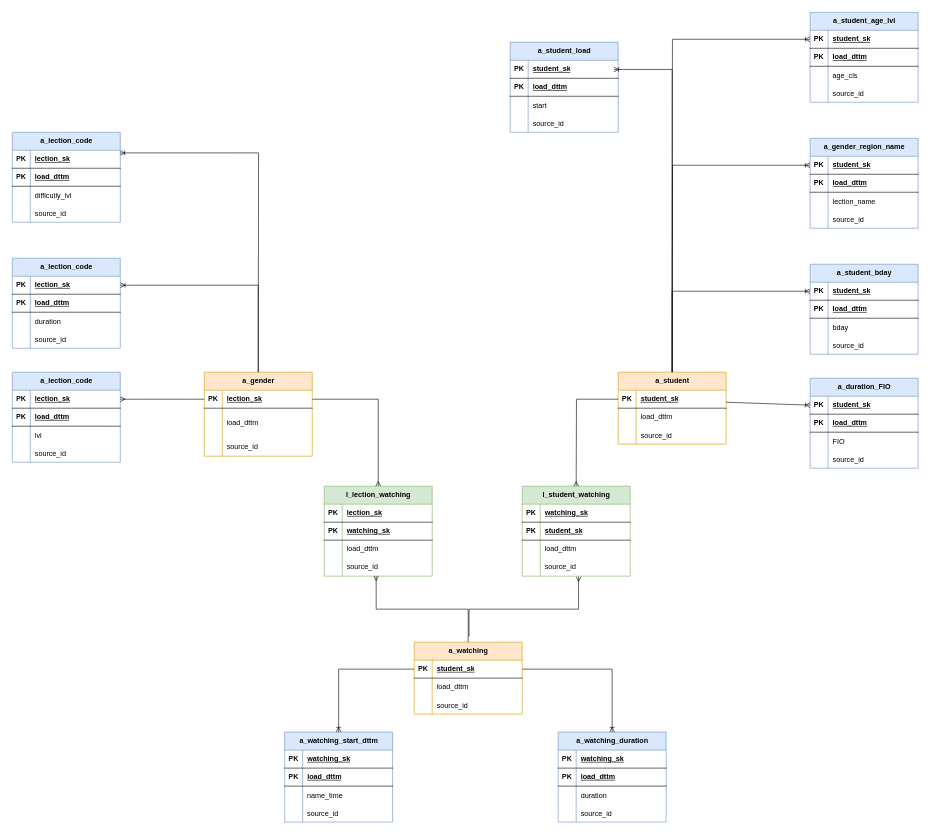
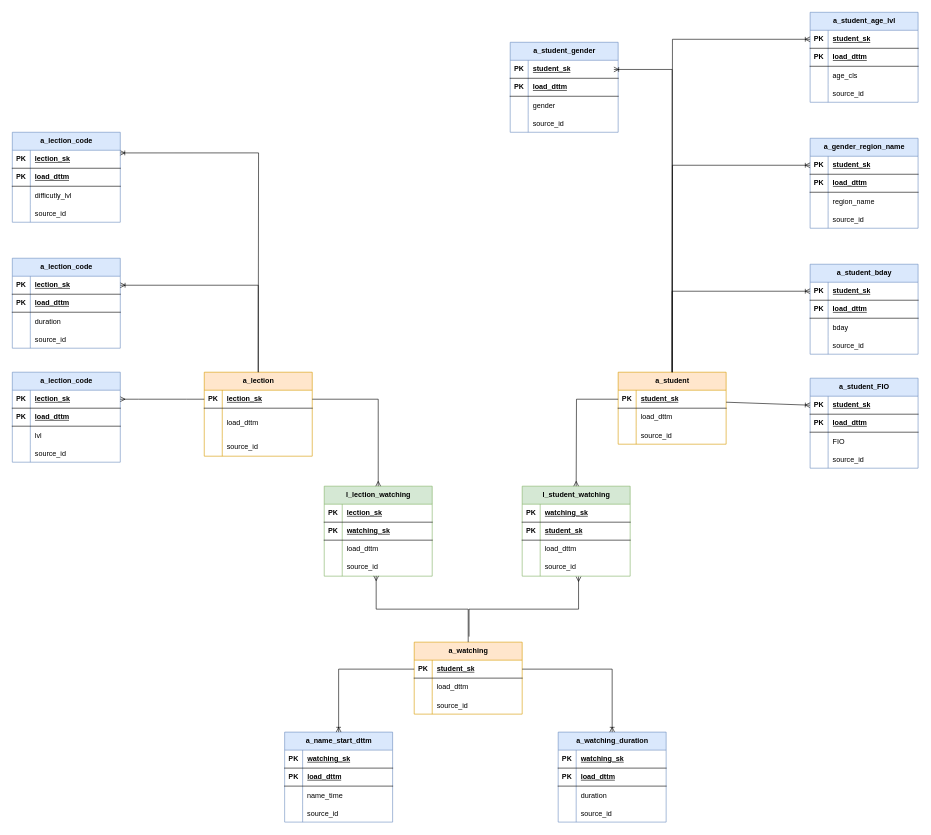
(565, 51) -> (565, 51)
(543, 106) -> (545, 106)
(855, 202) -> (854, 202)
(259, 381) -> (259, 381)
(865, 387) -> (865, 387)
(339, 741) -> (339, 741)
